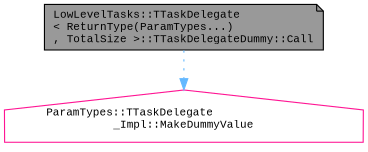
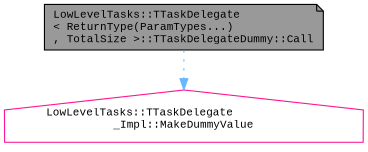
(184, 119) -> (184, 119)
